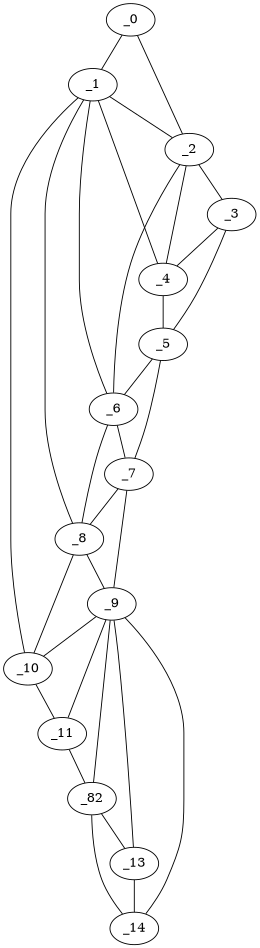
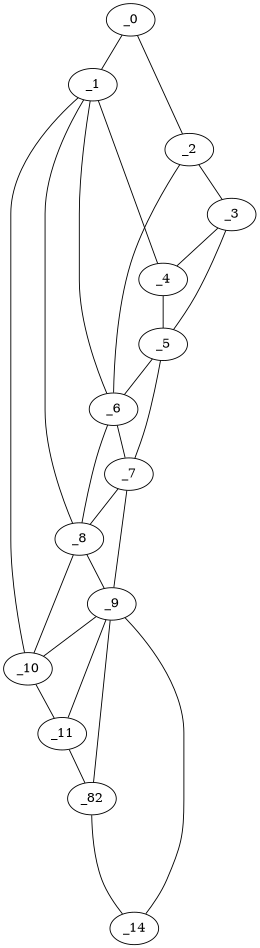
(141, 117) -> none
(176, 215) -> none
(134, 864) -> none
